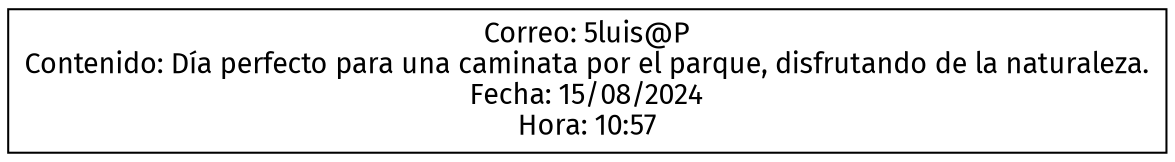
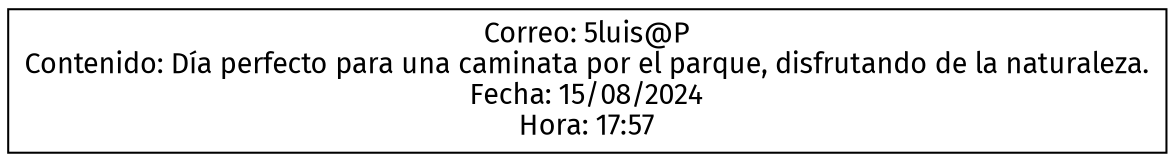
(587, 126) -> (587, 126)
